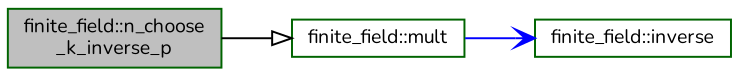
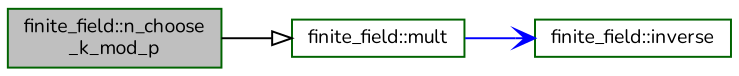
(115, 38) -> (115, 38)
